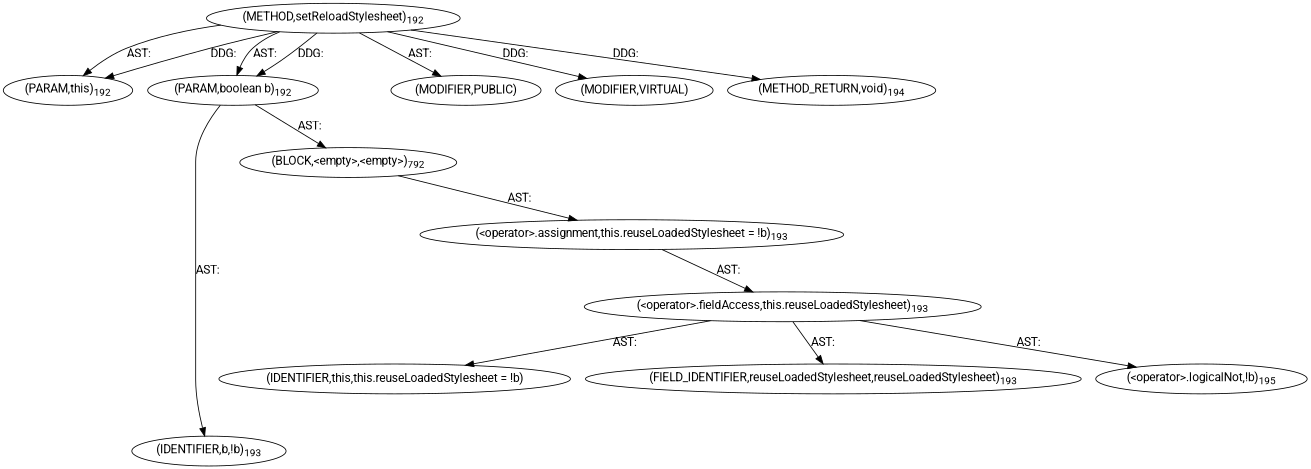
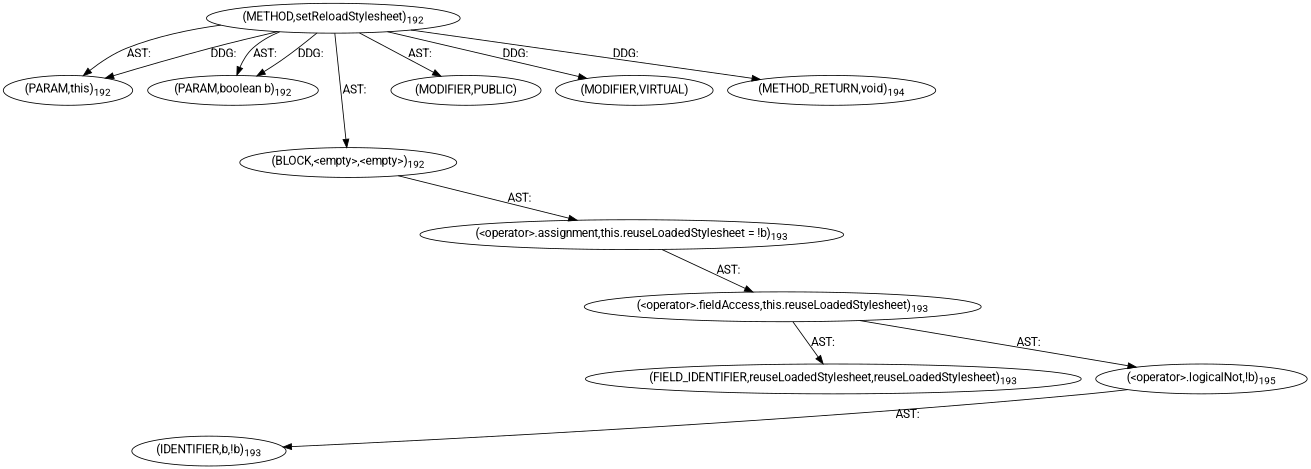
(287, 124) -> (340, 86)
(416, 161) -> (416, 161)
(196, 264) -> (710, 423)
(395, 379) -> none
